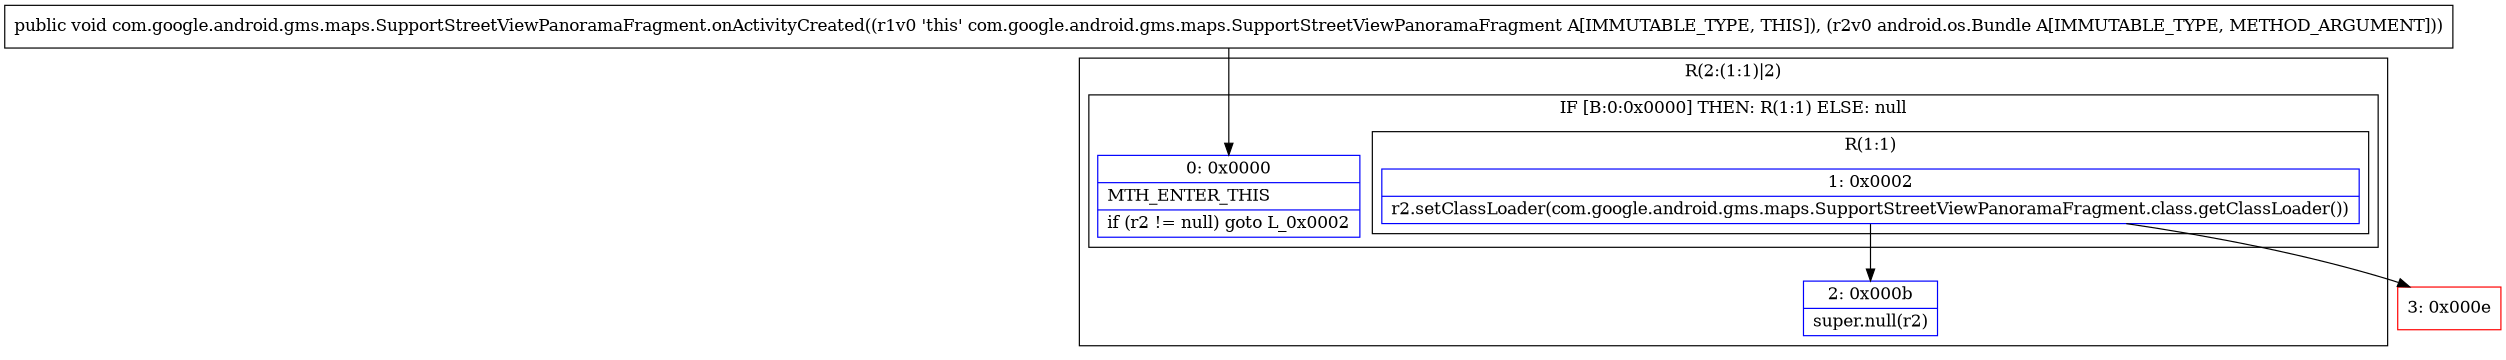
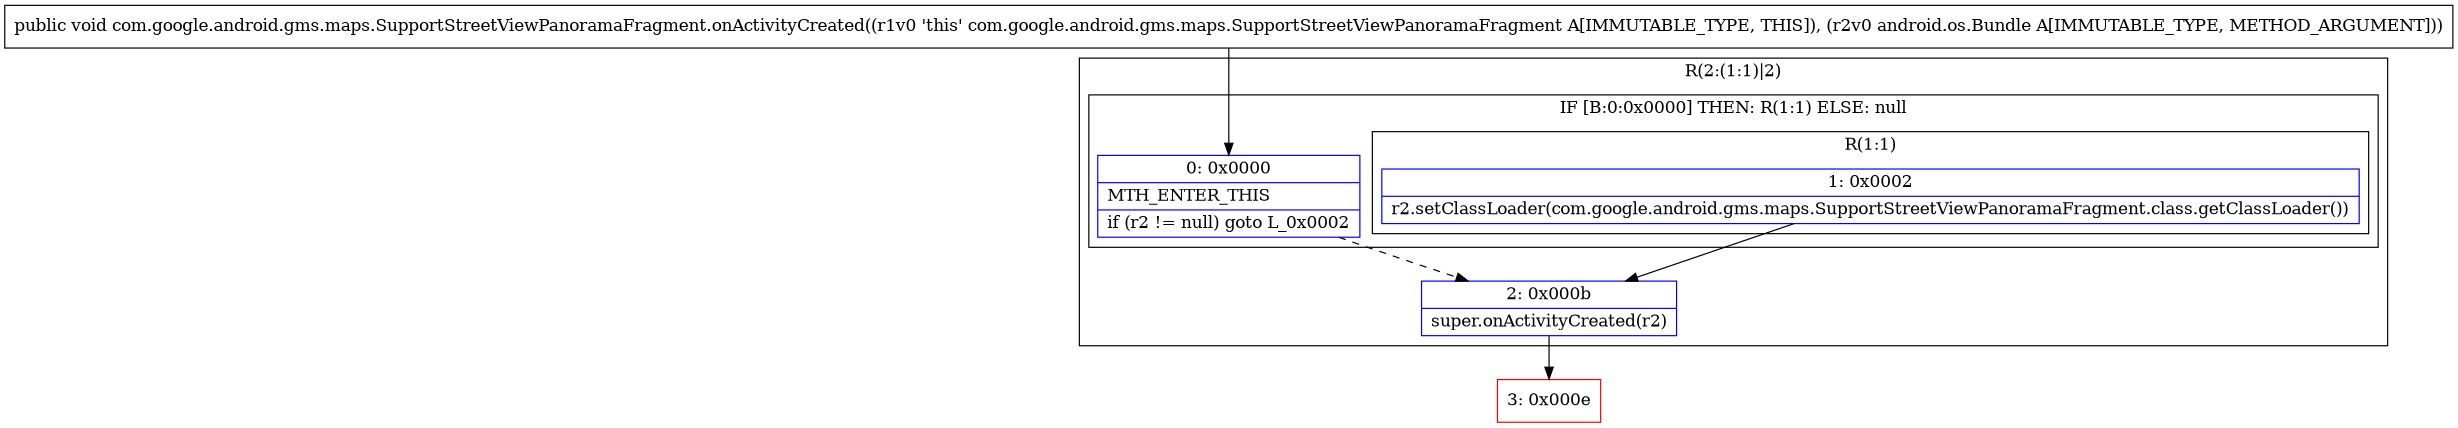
(2297, 255) -> (1549, 353)
none -> (1398, 258)
(1870, 321) -> (1549, 321)
